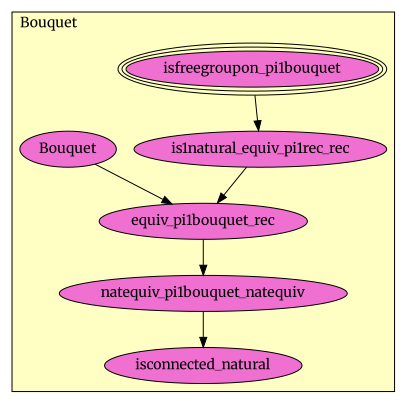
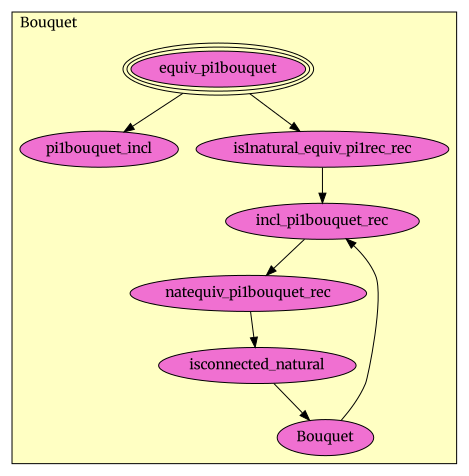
(252, 69) -> (218, 69)
none -> (99, 149)
(203, 221) -> (322, 221)
(203, 293) -> (248, 293)
none -> (288, 398)
